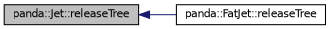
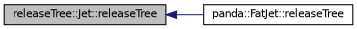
(71, 15) -> (85, 15)
